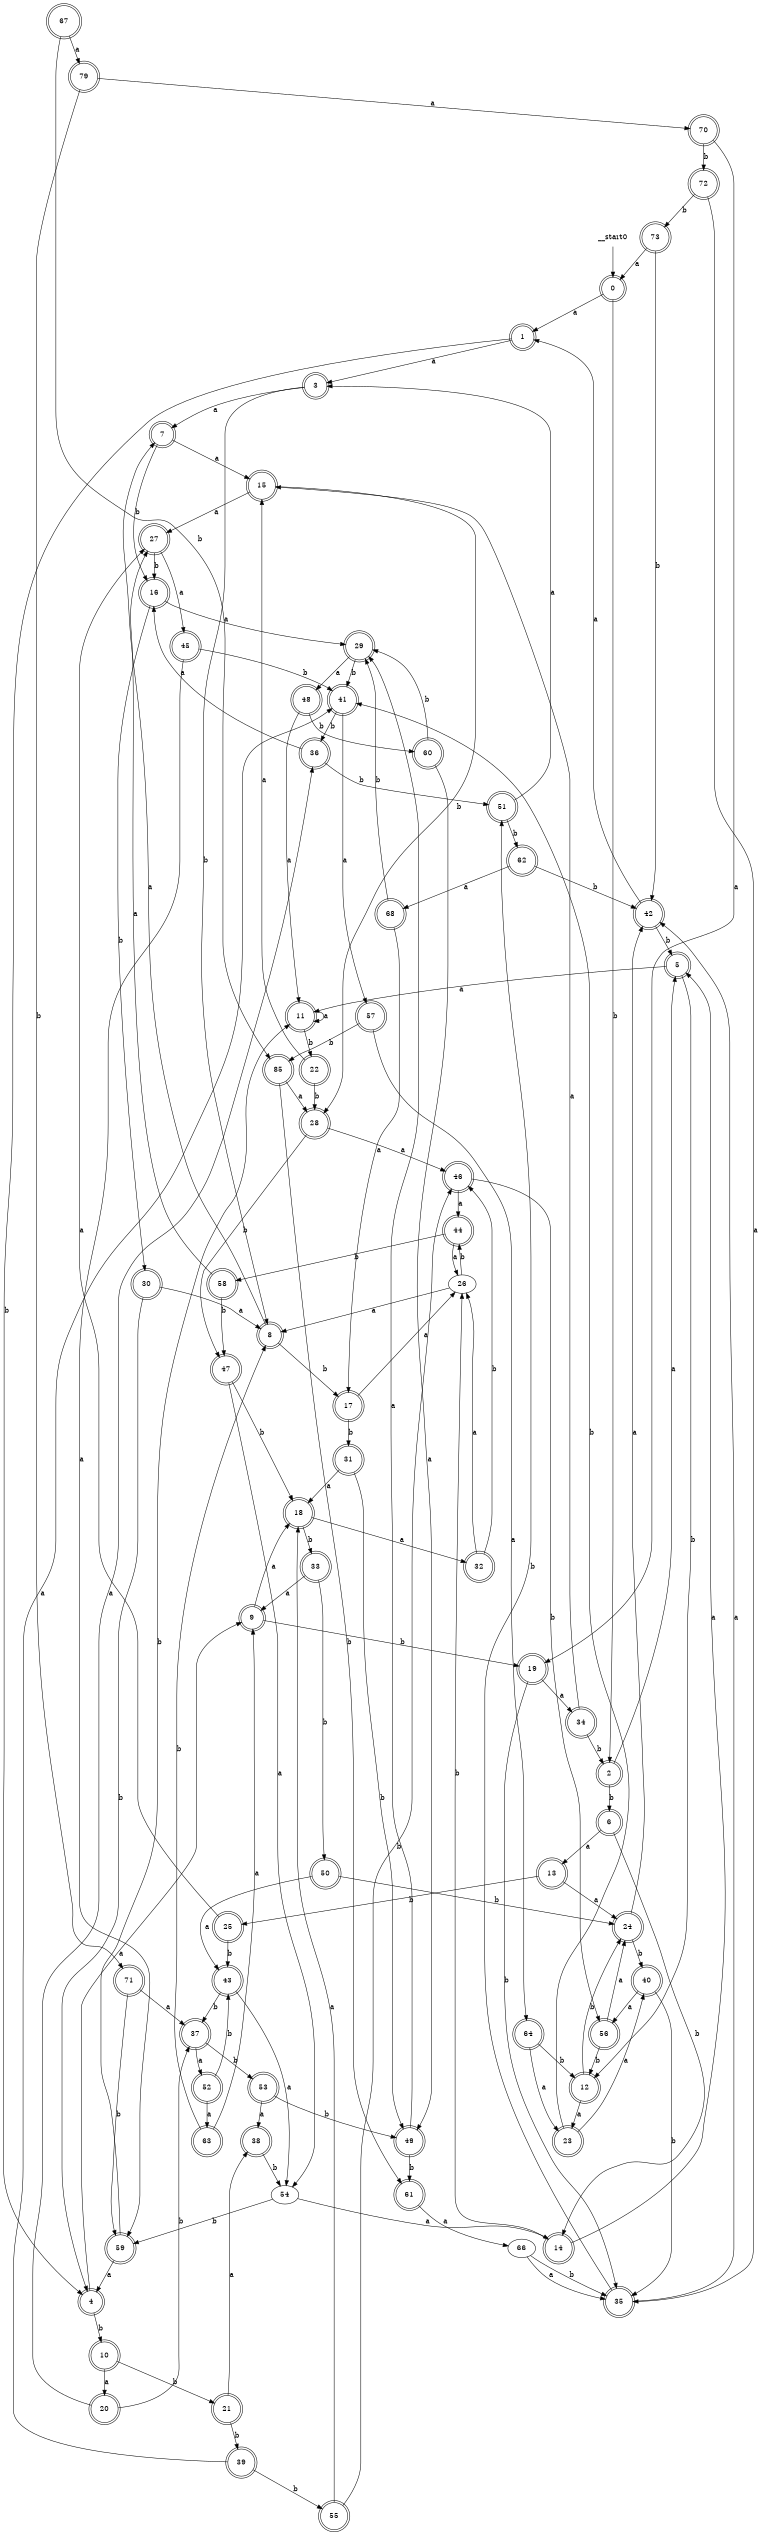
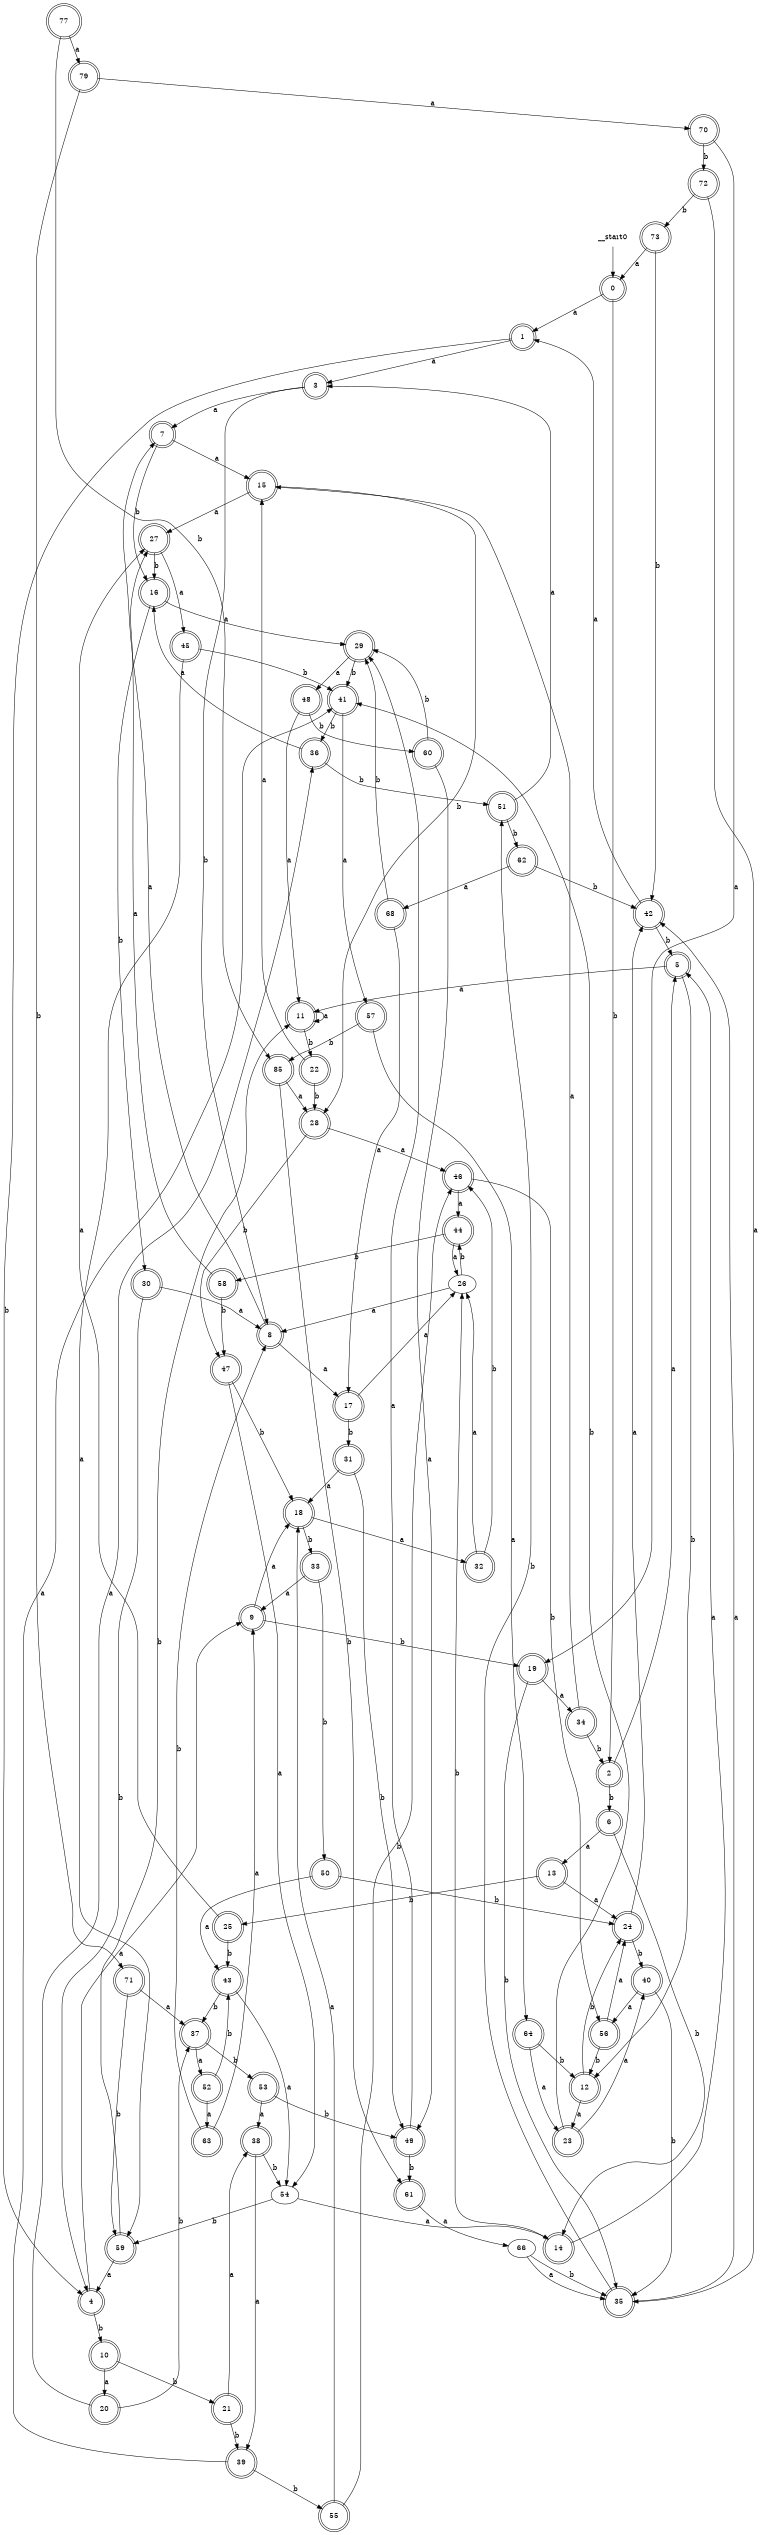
(64, 21) -> (64, 21)
(325, 1370) -> (325, 1370)
none -> (255, 2300)
